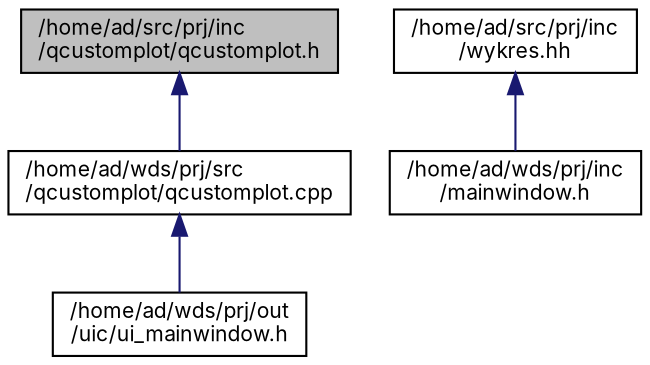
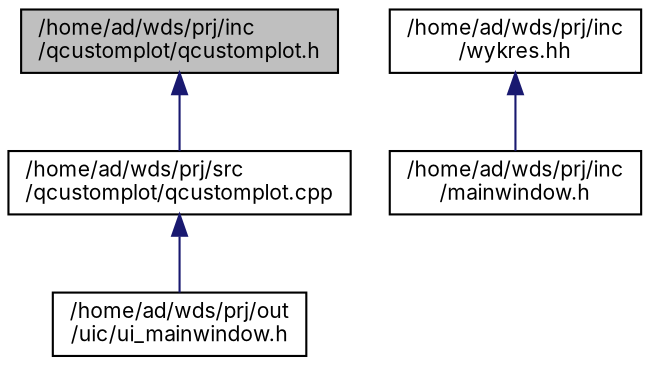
(180, 41) -> (180, 41)
(515, 41) -> (515, 41)
